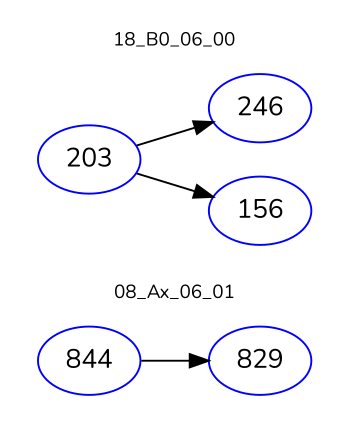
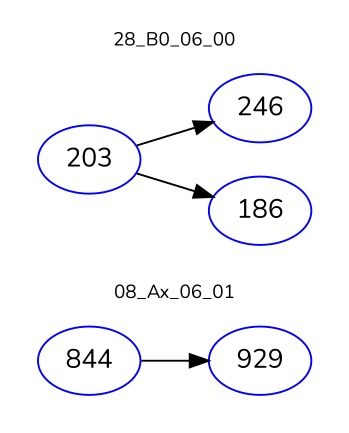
(175, 41) -> (175, 41)
(260, 211) -> (260, 211)
(260, 361) -> (260, 361)
